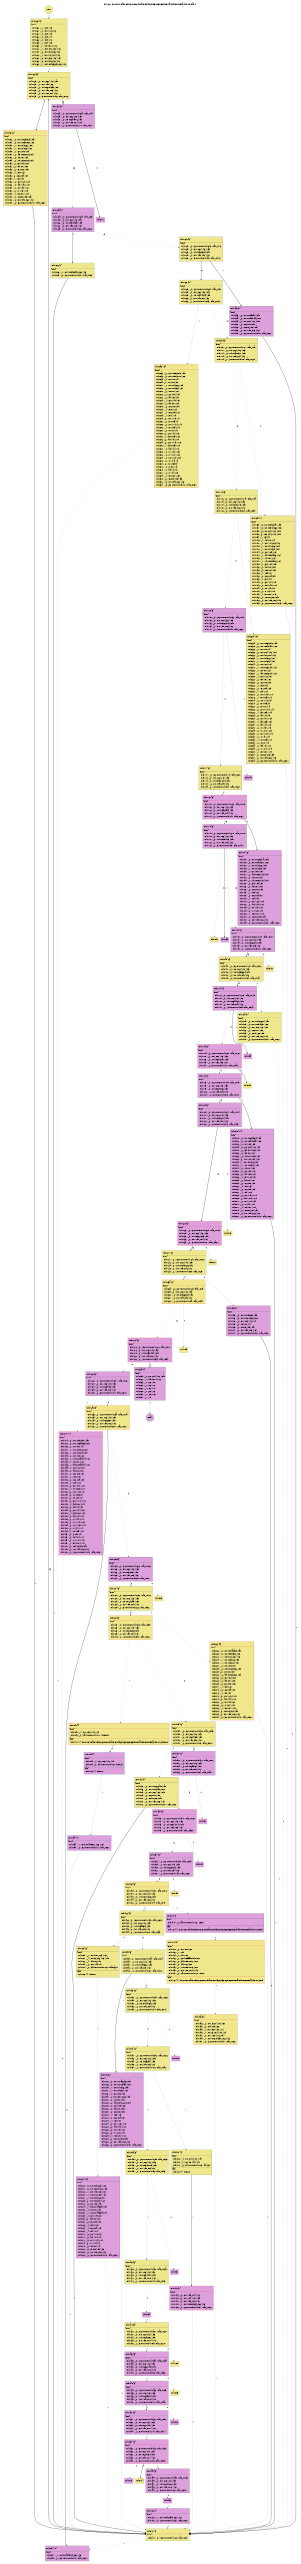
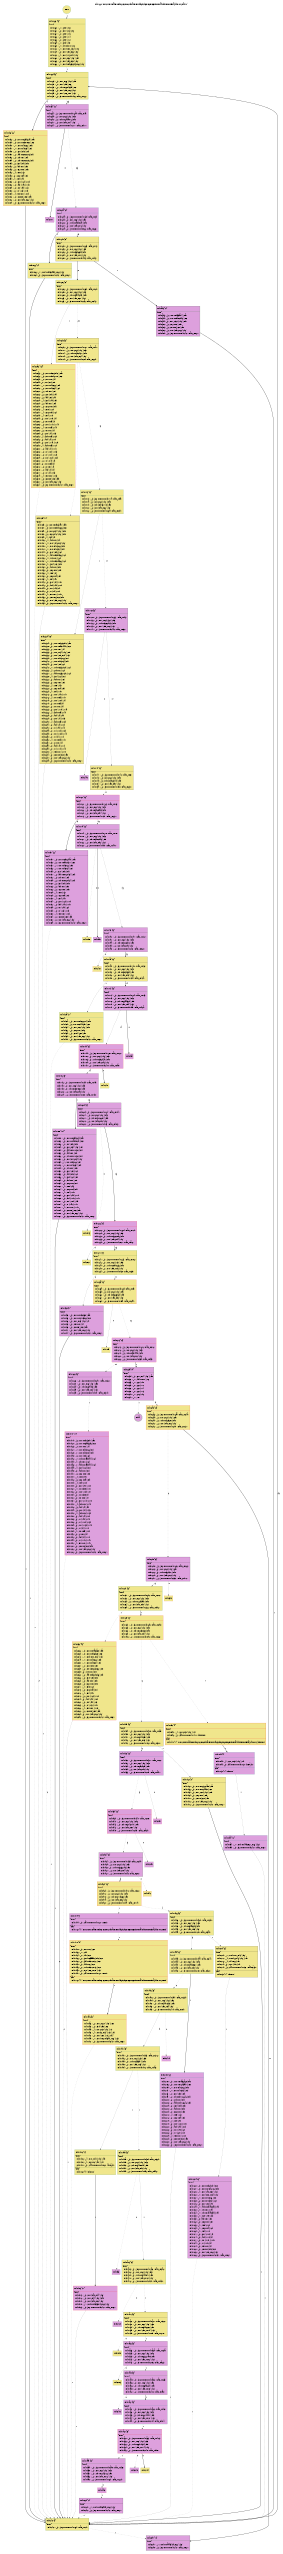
(108, 1400) -> (155, 1403)
(216, 1998) -> (111, 1998)
(147, 2319) -> (145, 2298)
